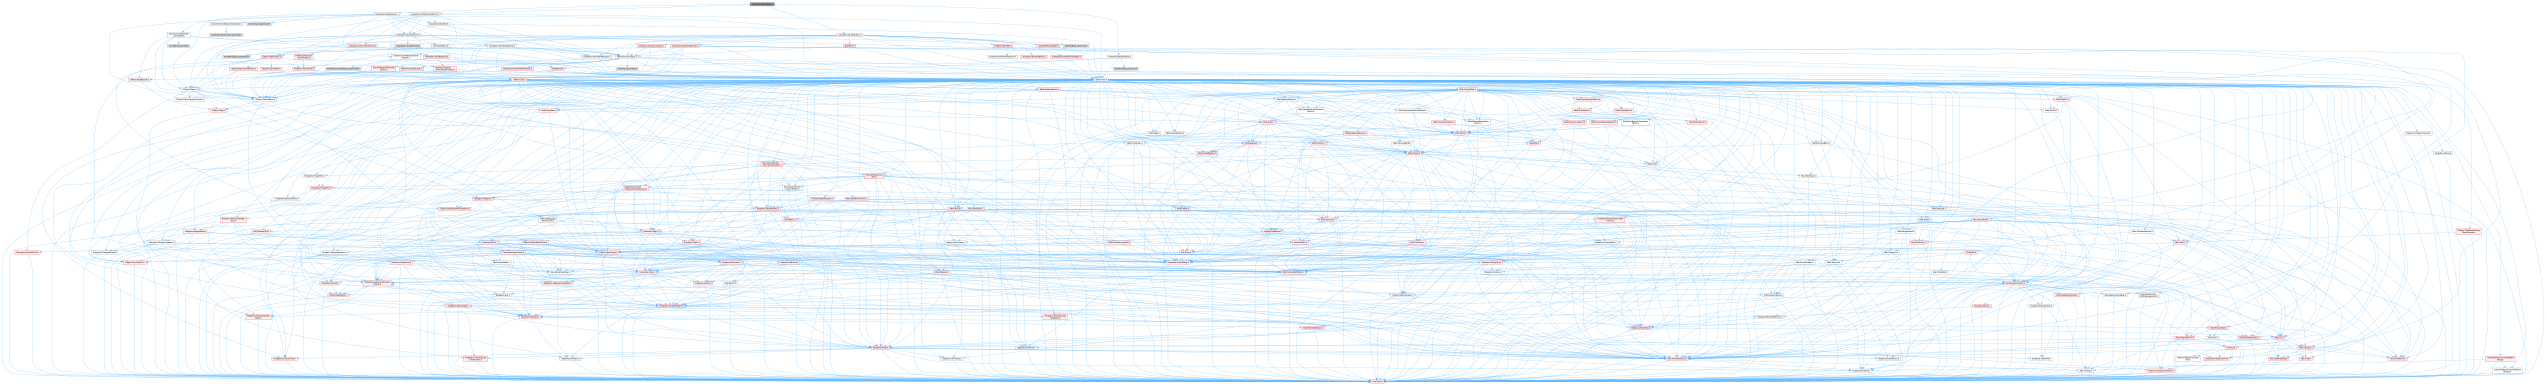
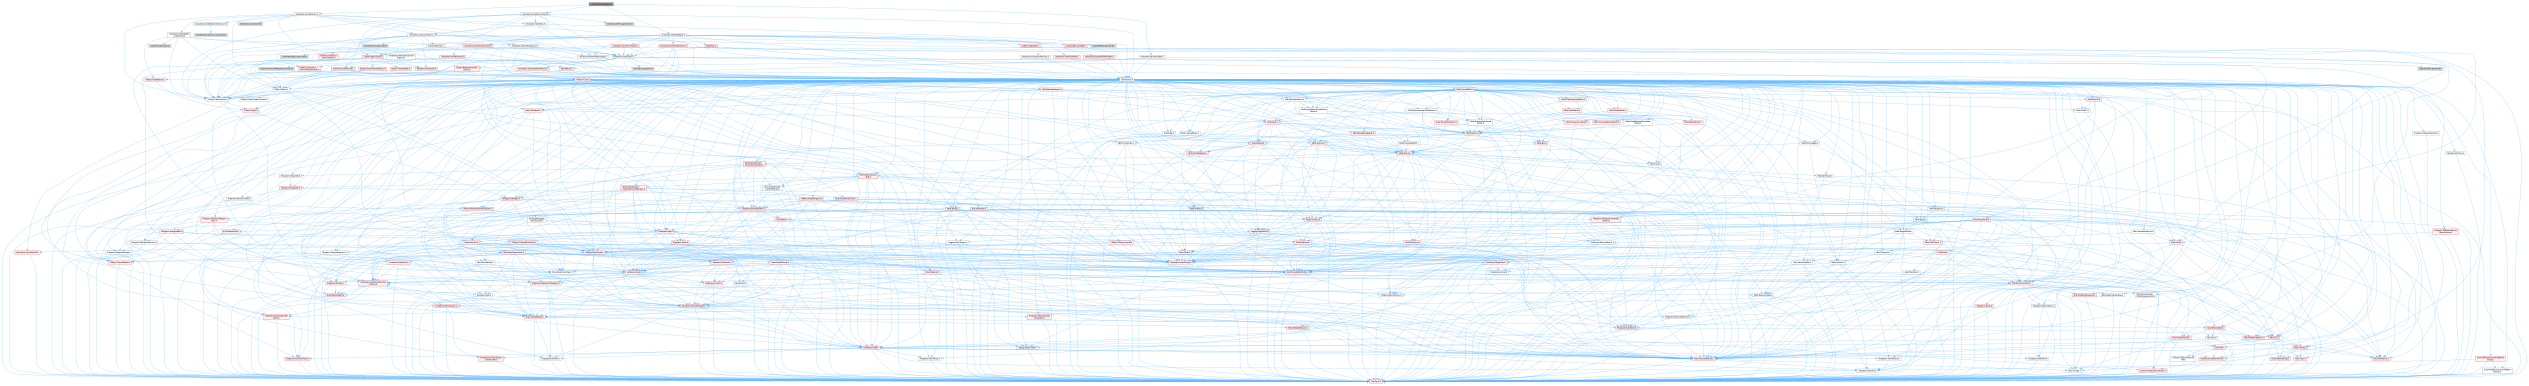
none -> (620, 24)
